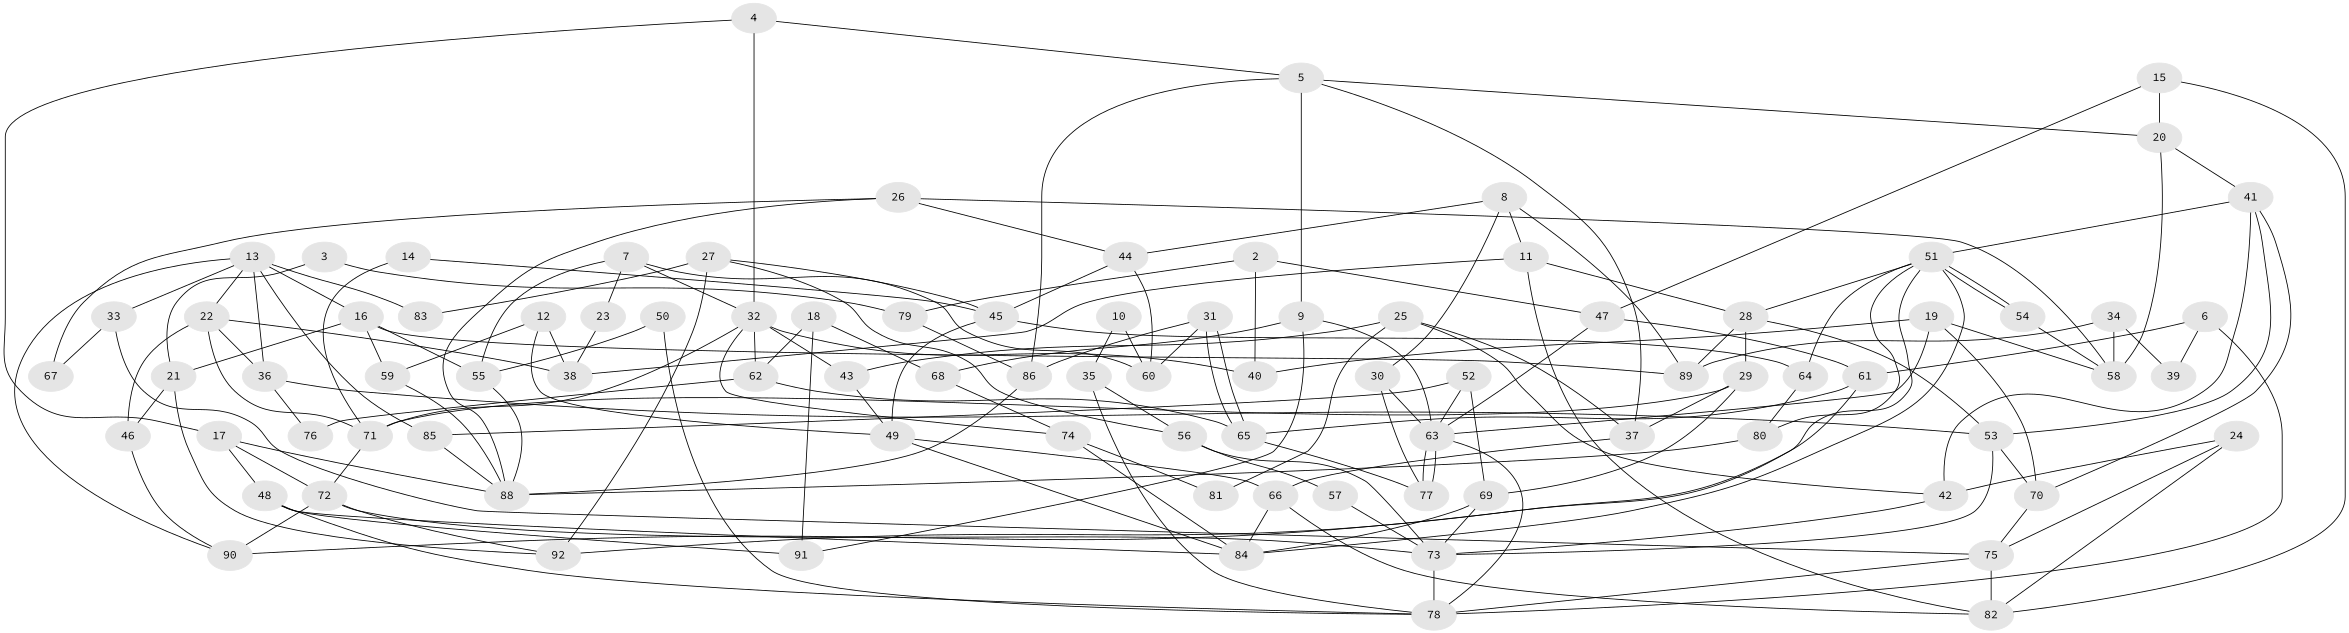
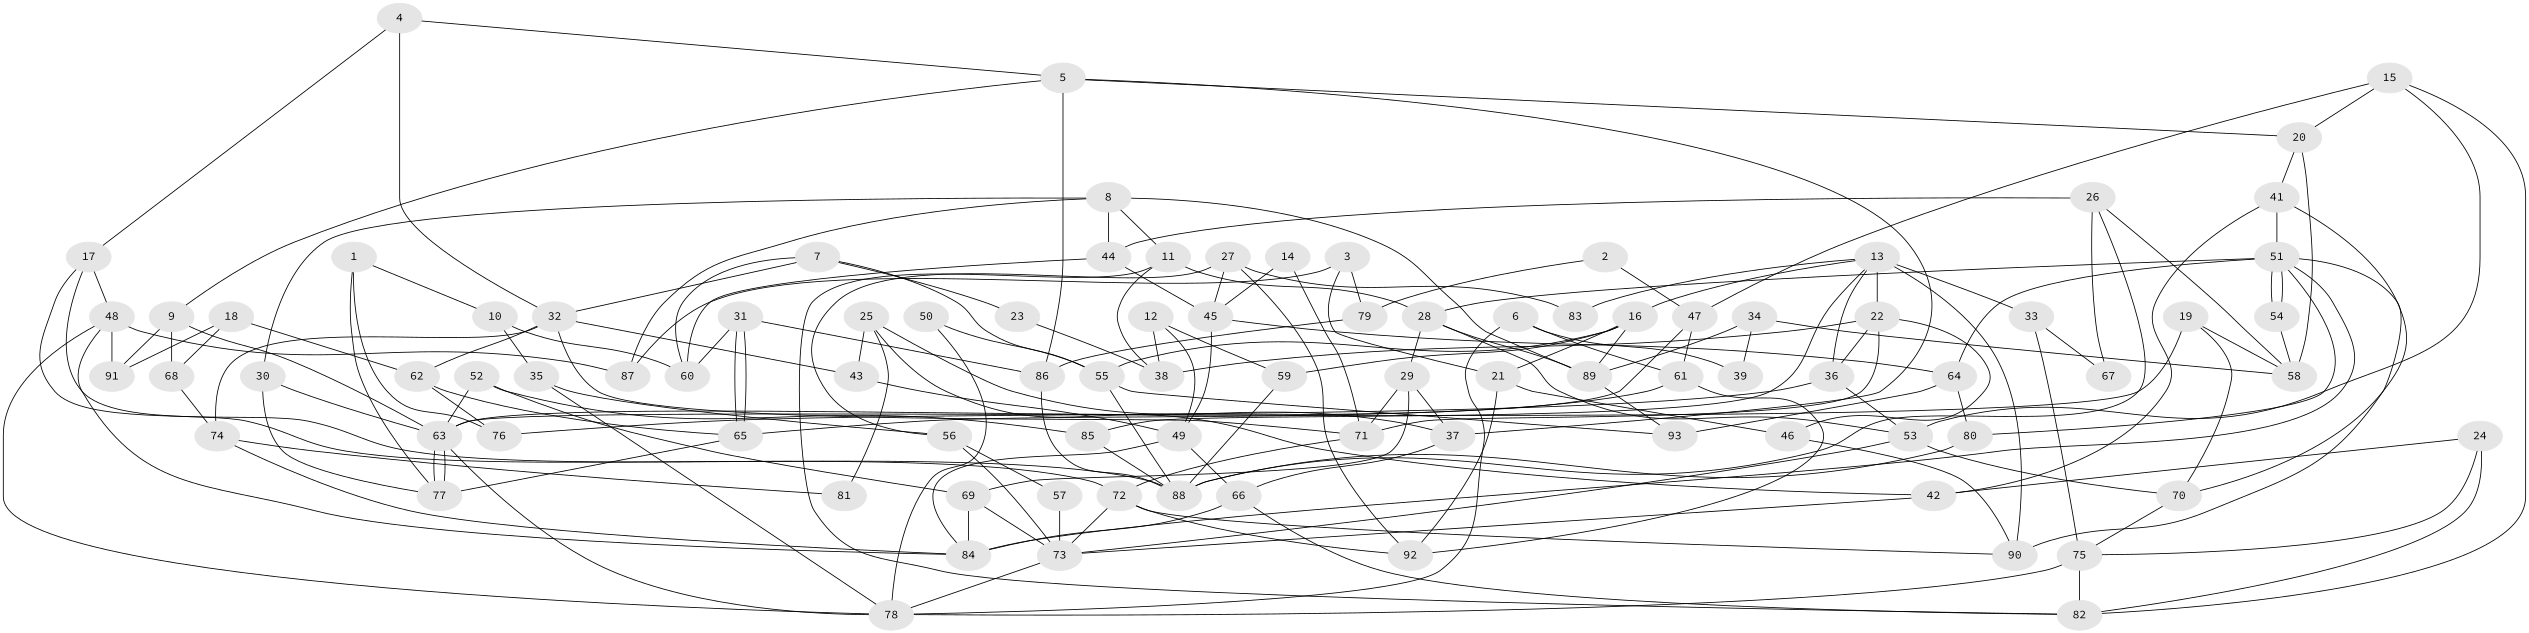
none -> (354, 257)
none -> (628, 376)
(1255, 376) -> none
(2218, 398) -> (2332, 388)
none -> (1675, 436)
